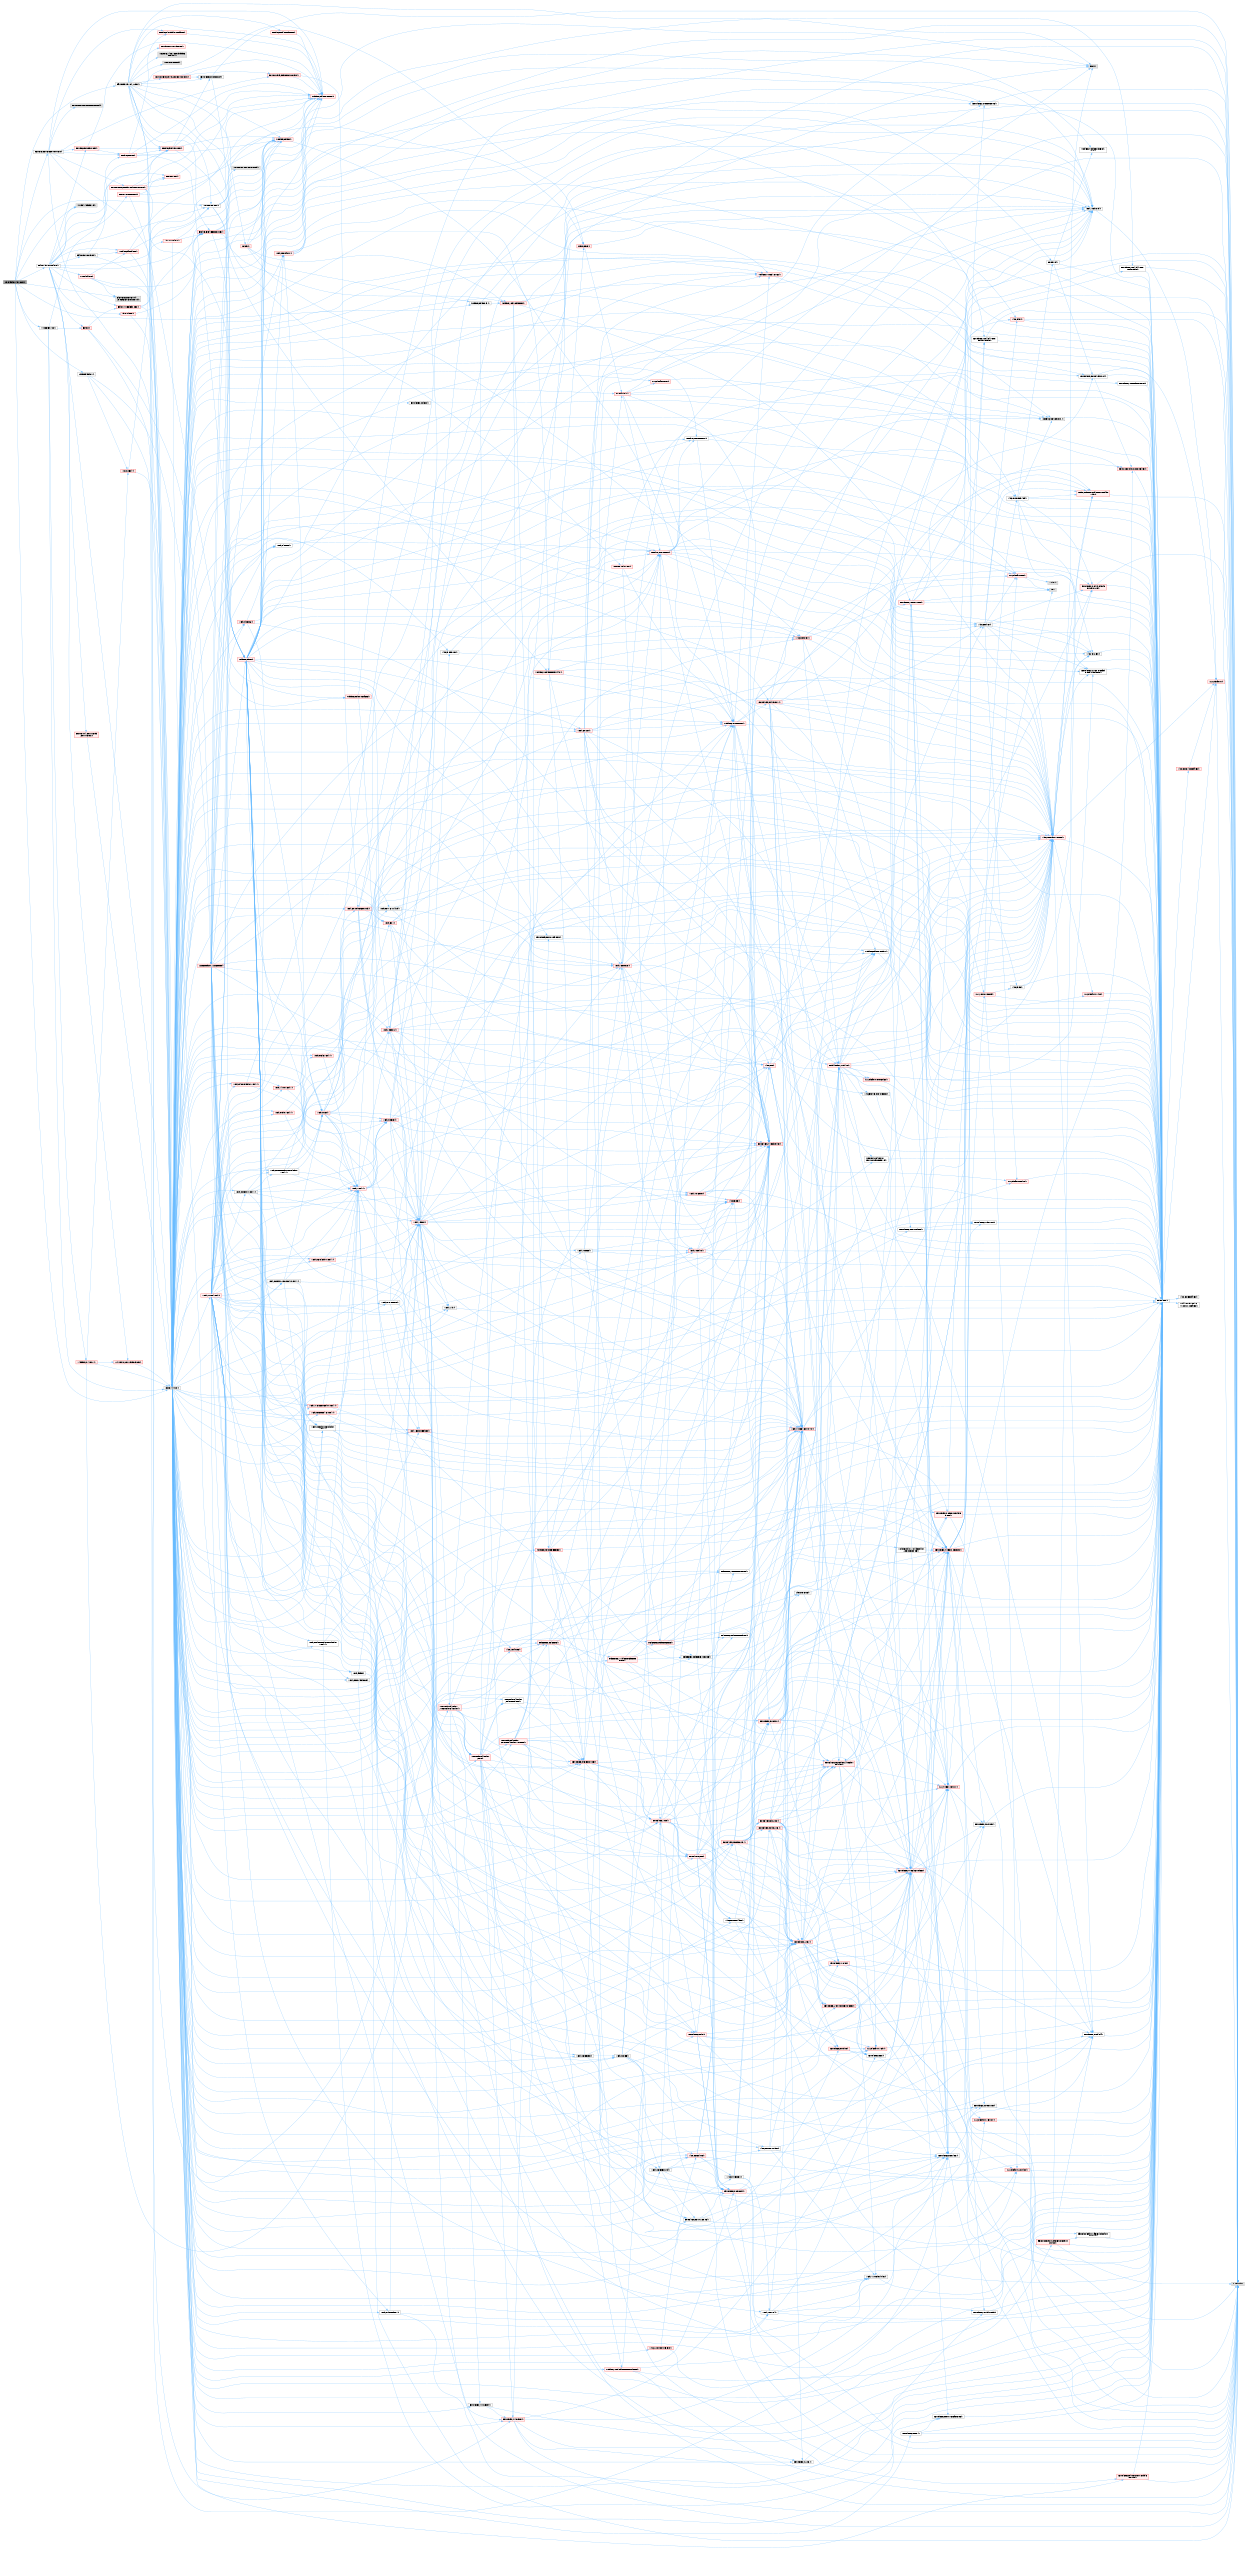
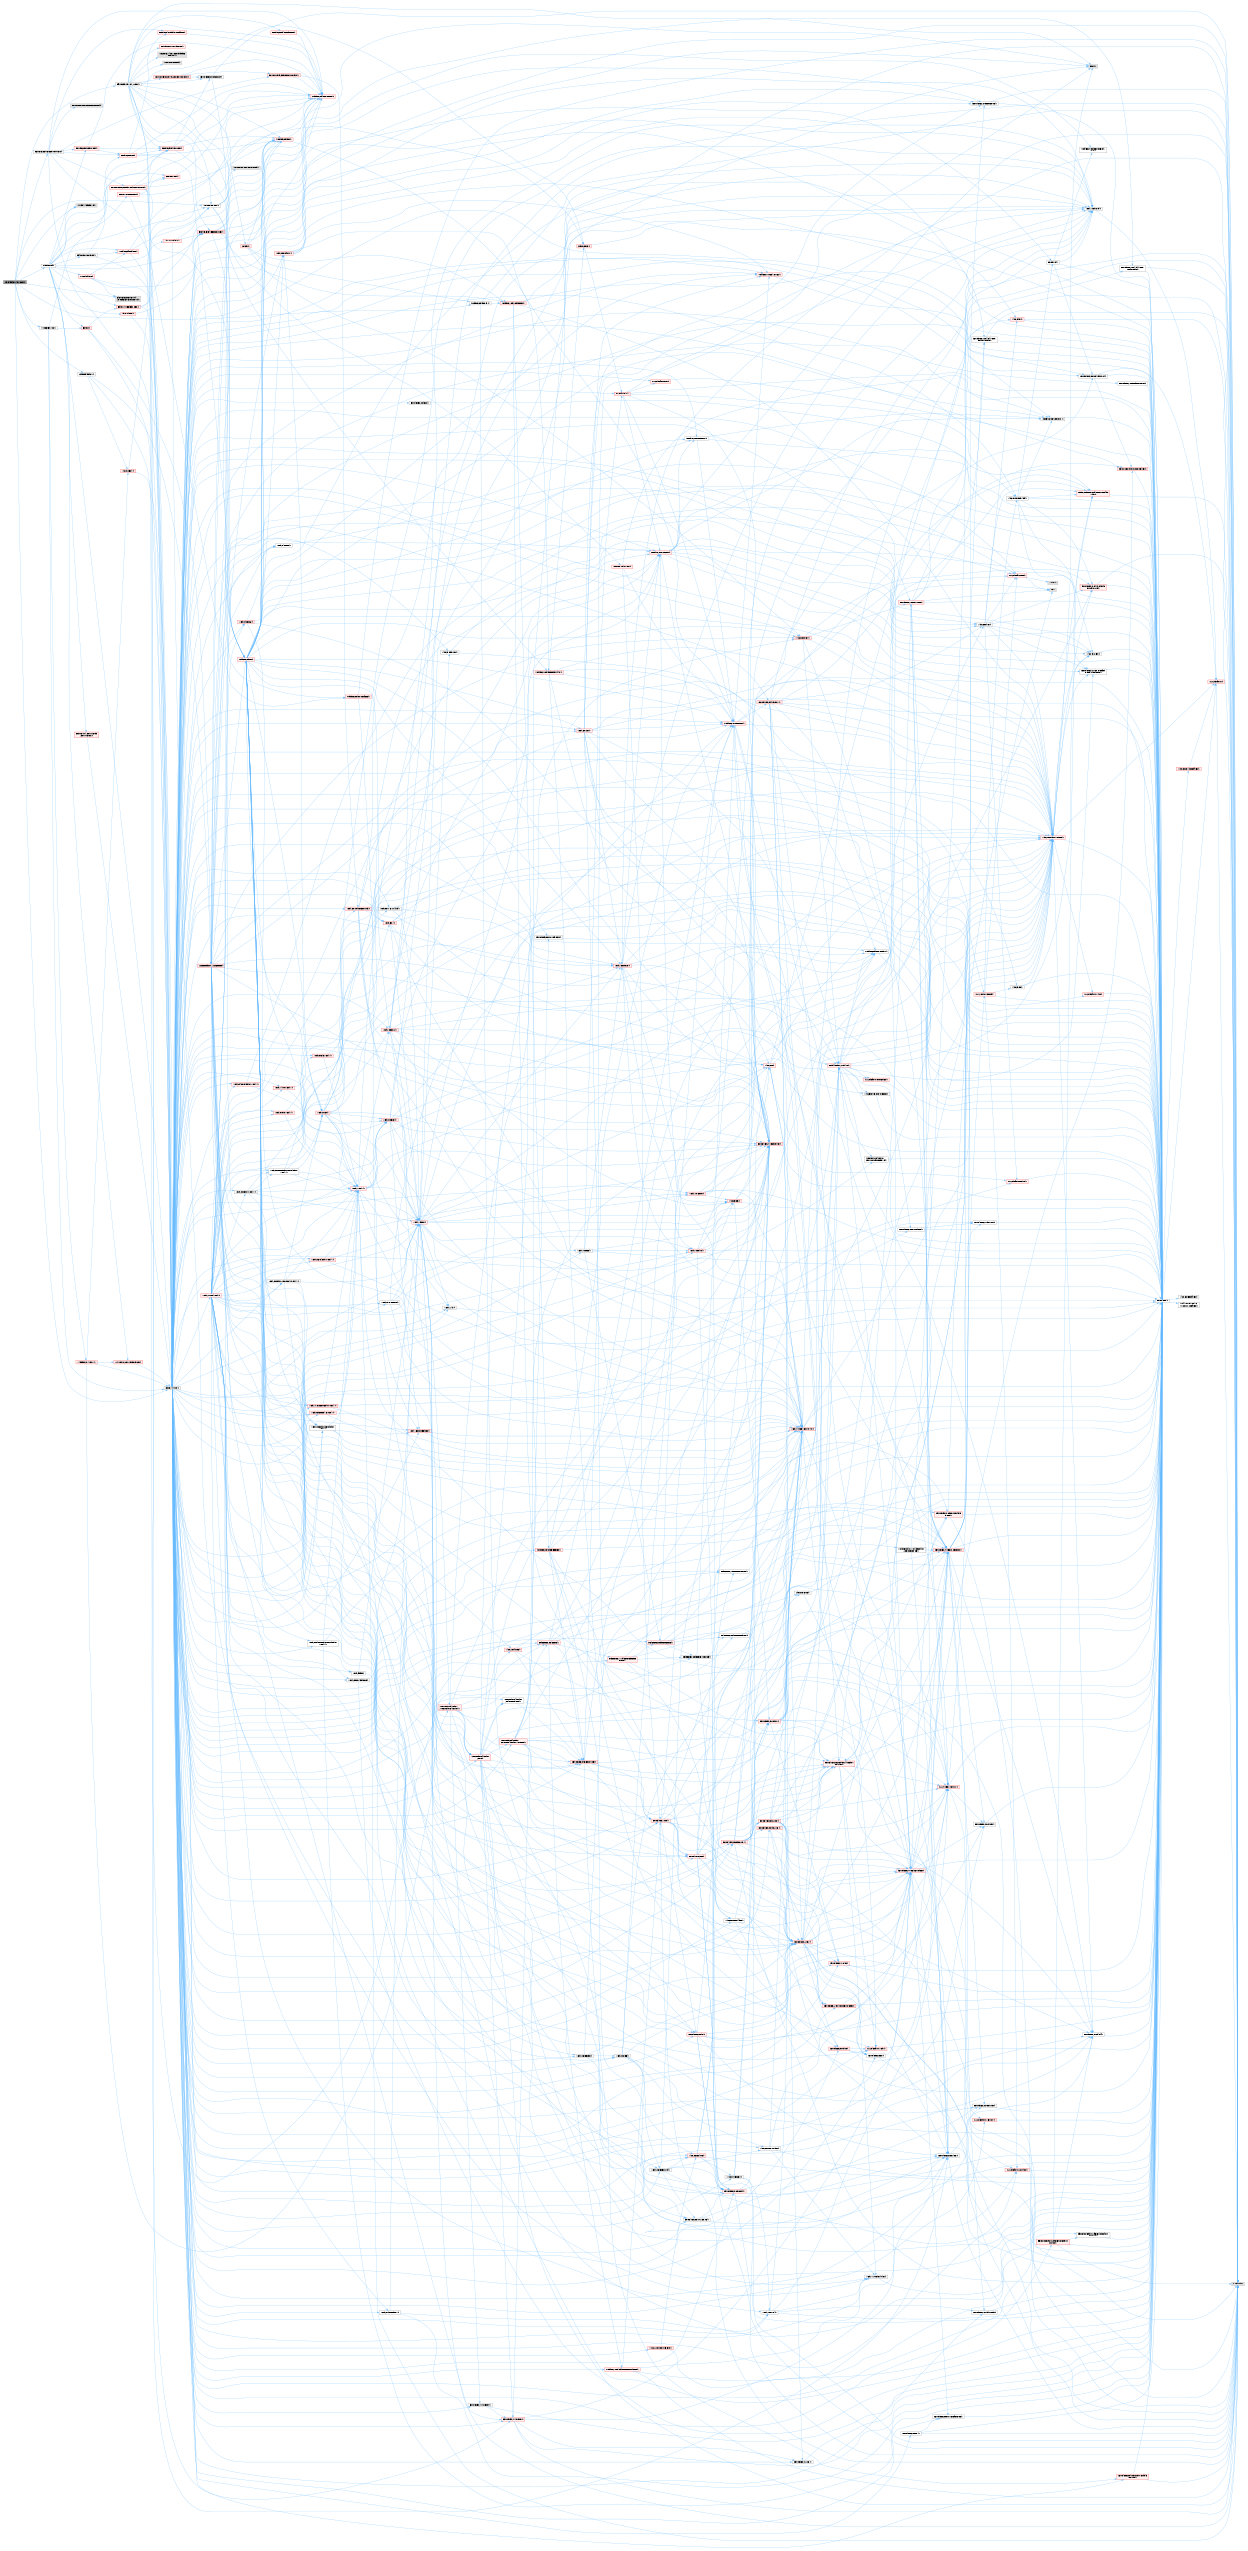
(48, 266) -> (48, 266)
